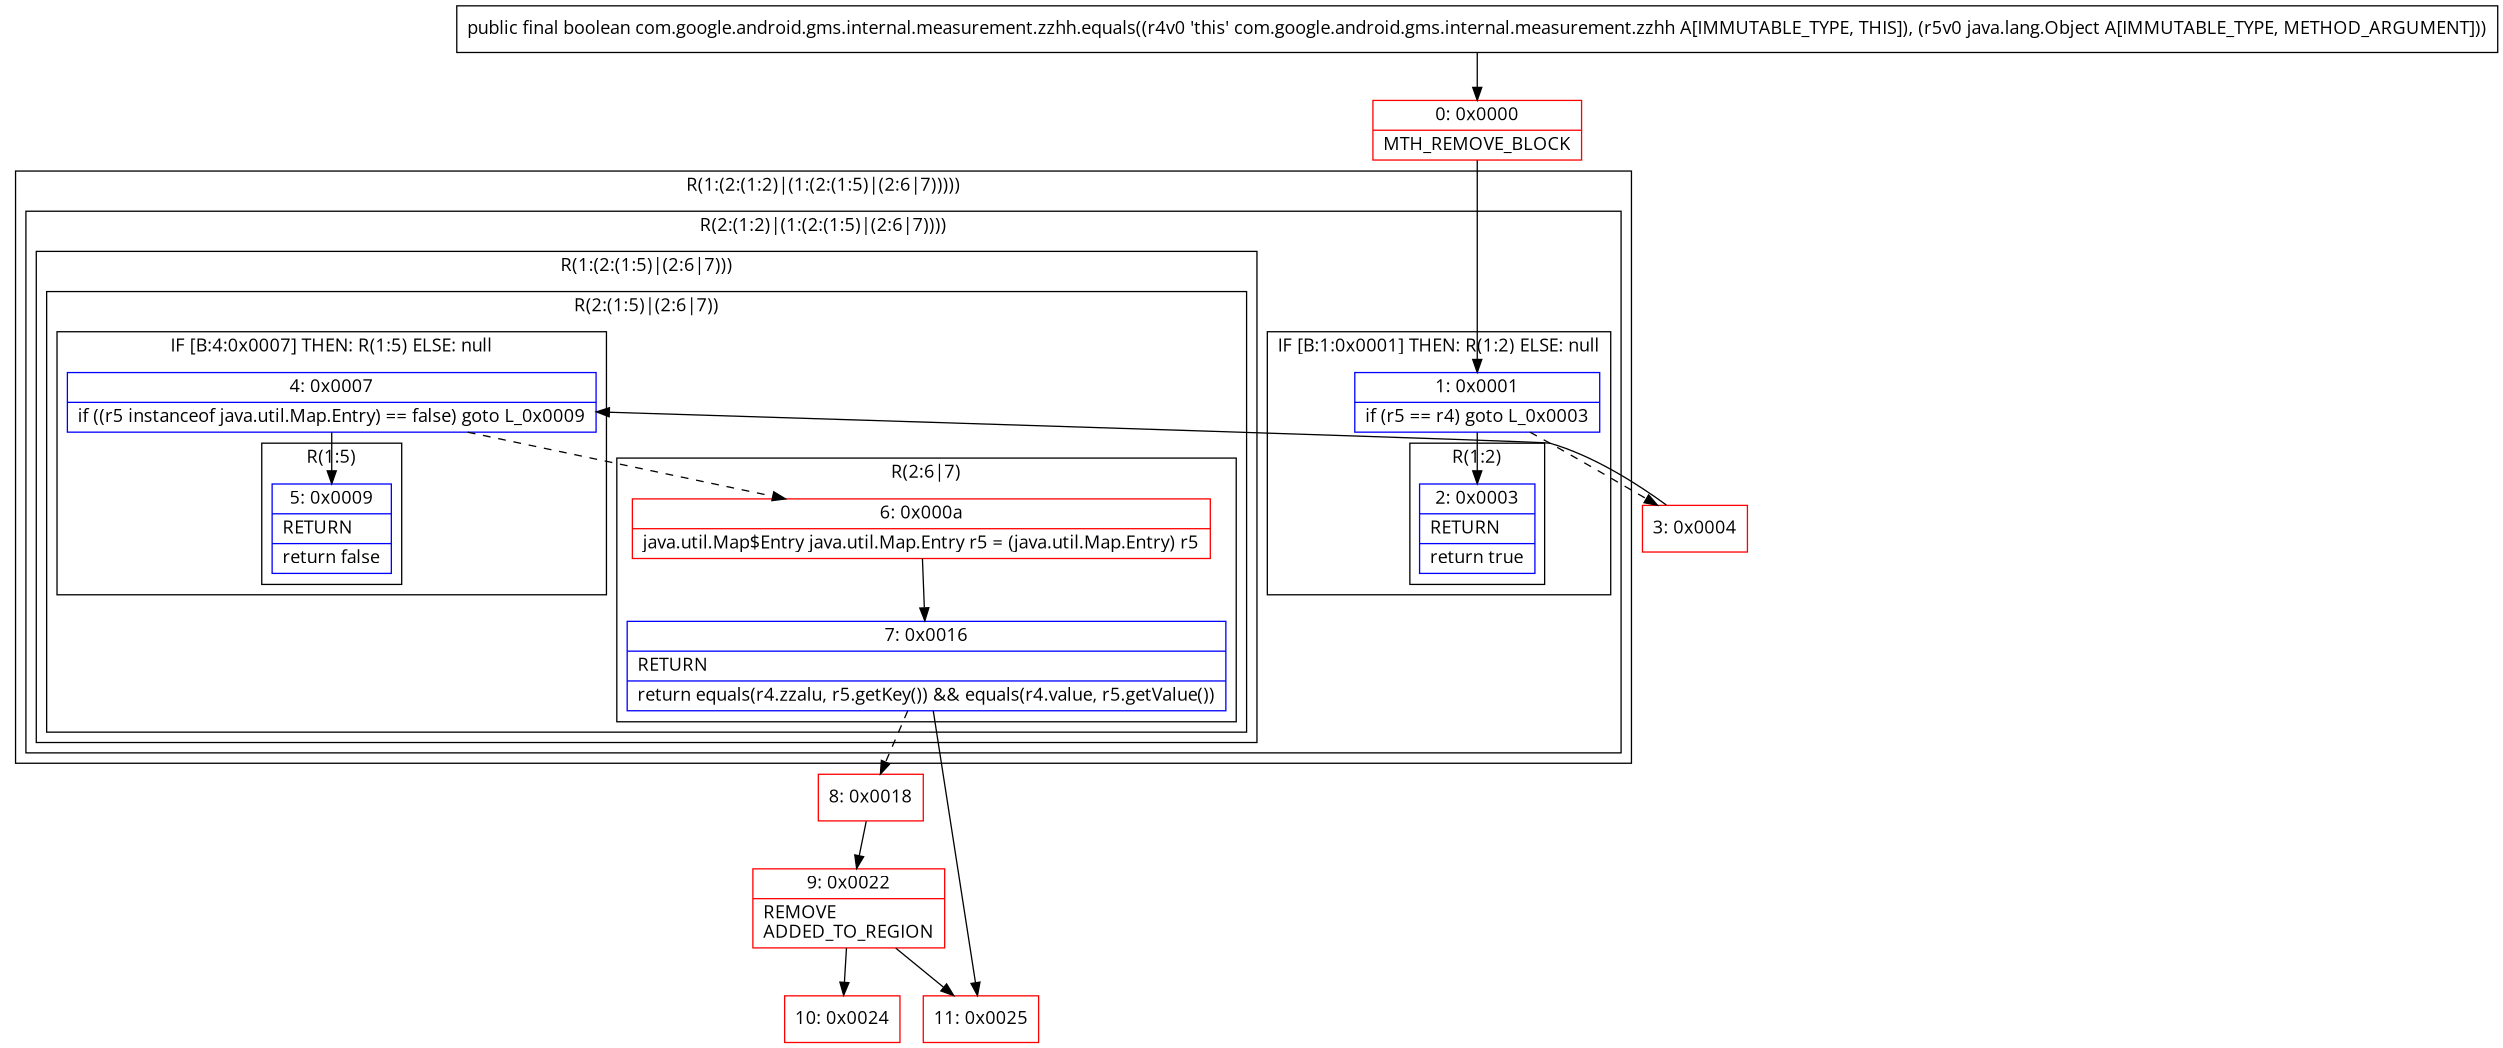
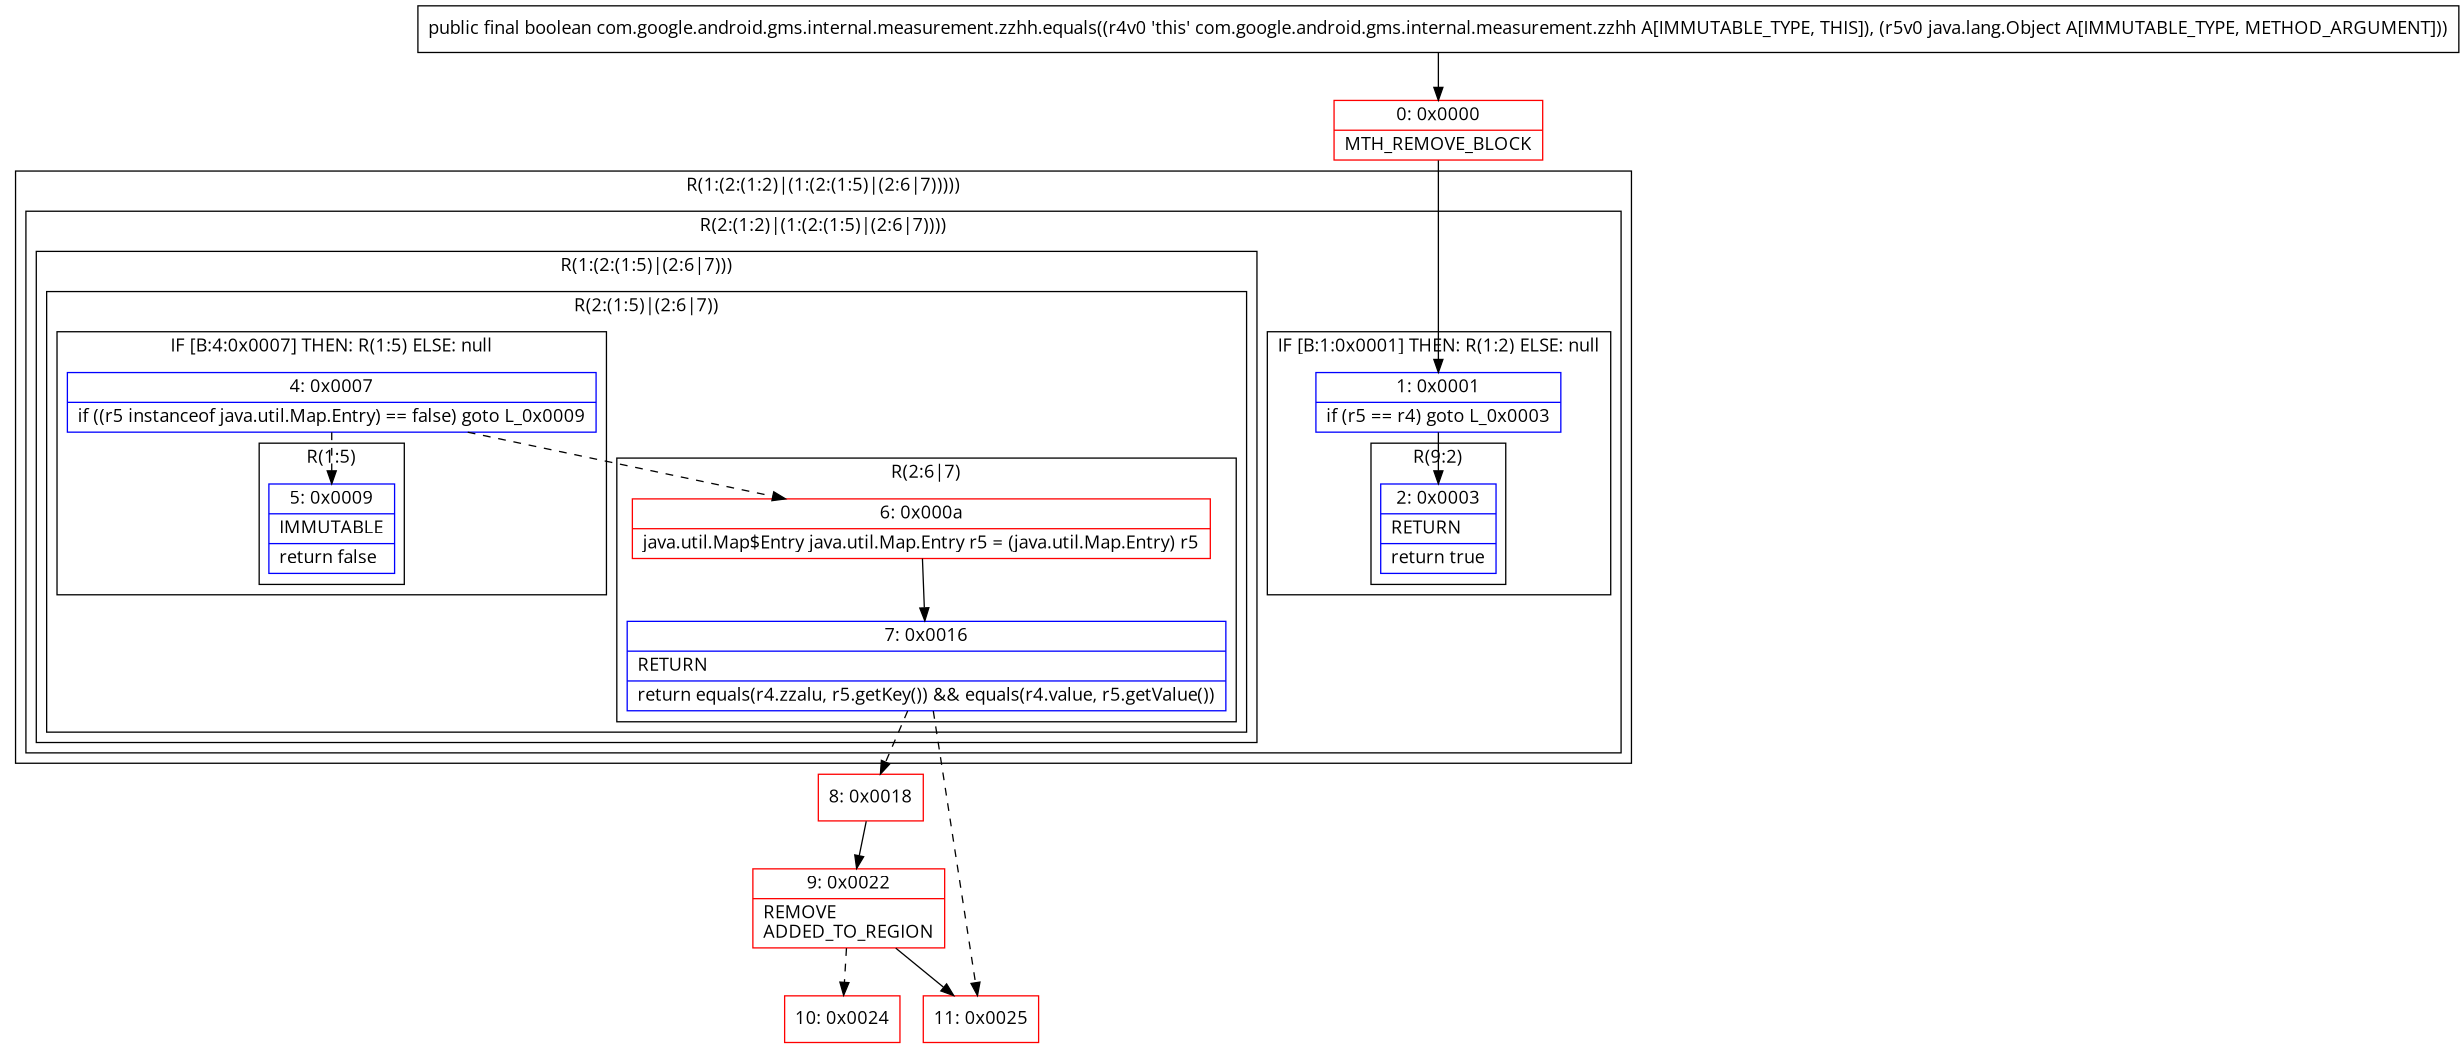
(332, 452) -> (332, 452)
(1477, 458) -> (1438, 458)
(318, 528) -> (332, 528)
(1695, 529) -> none
(954, 847) -> (954, 847)
(845, 965) -> (845, 965)
